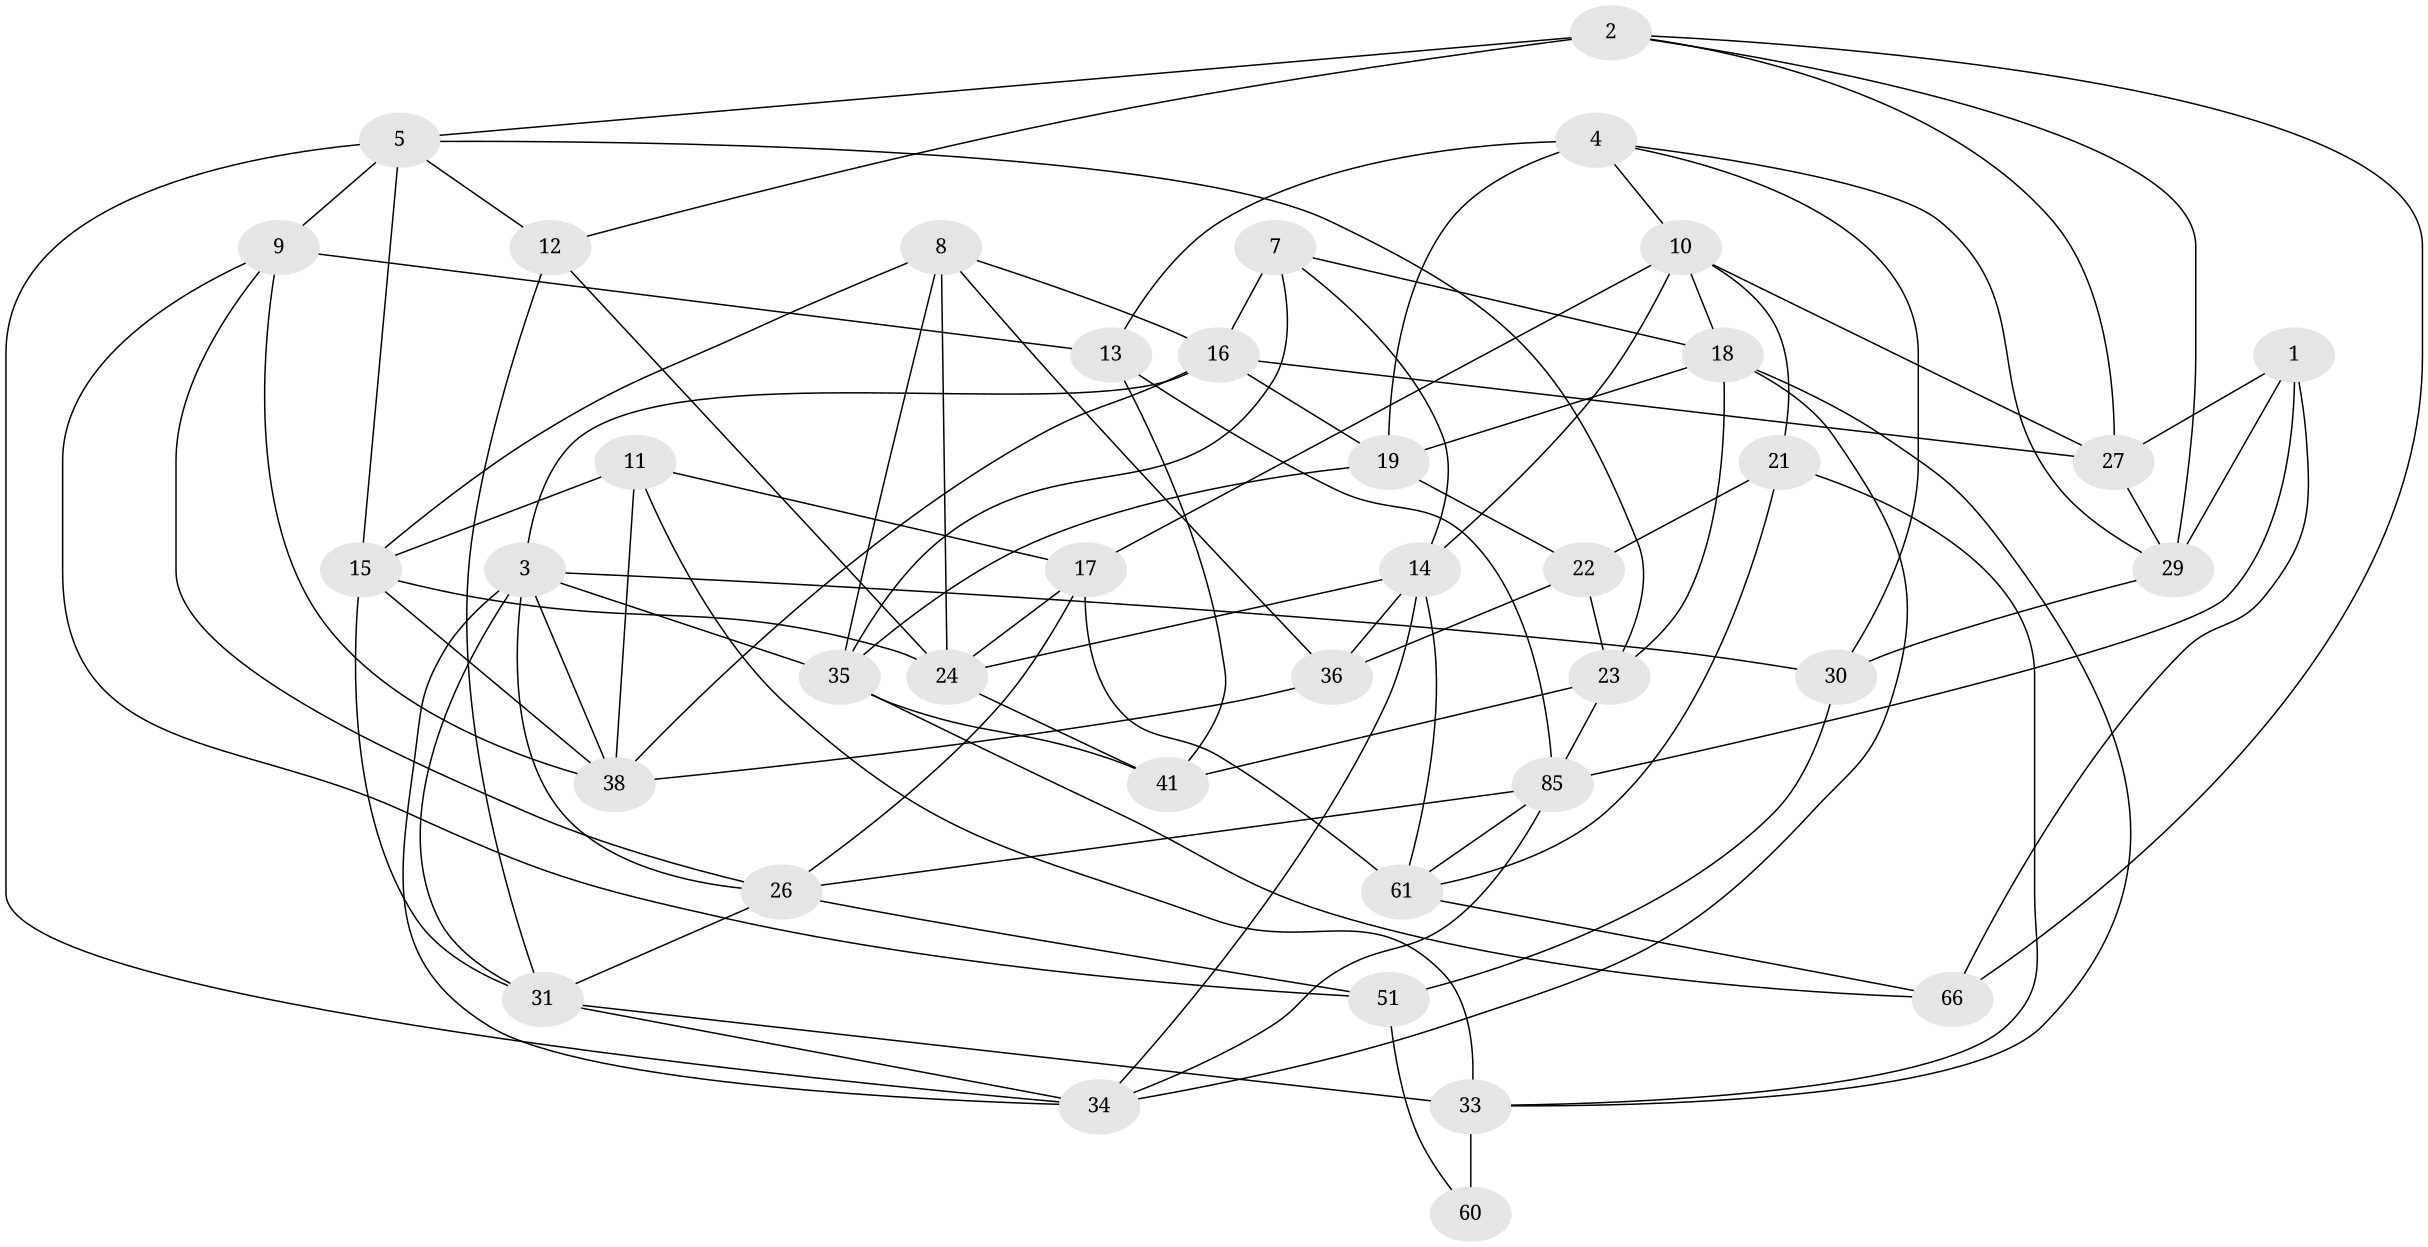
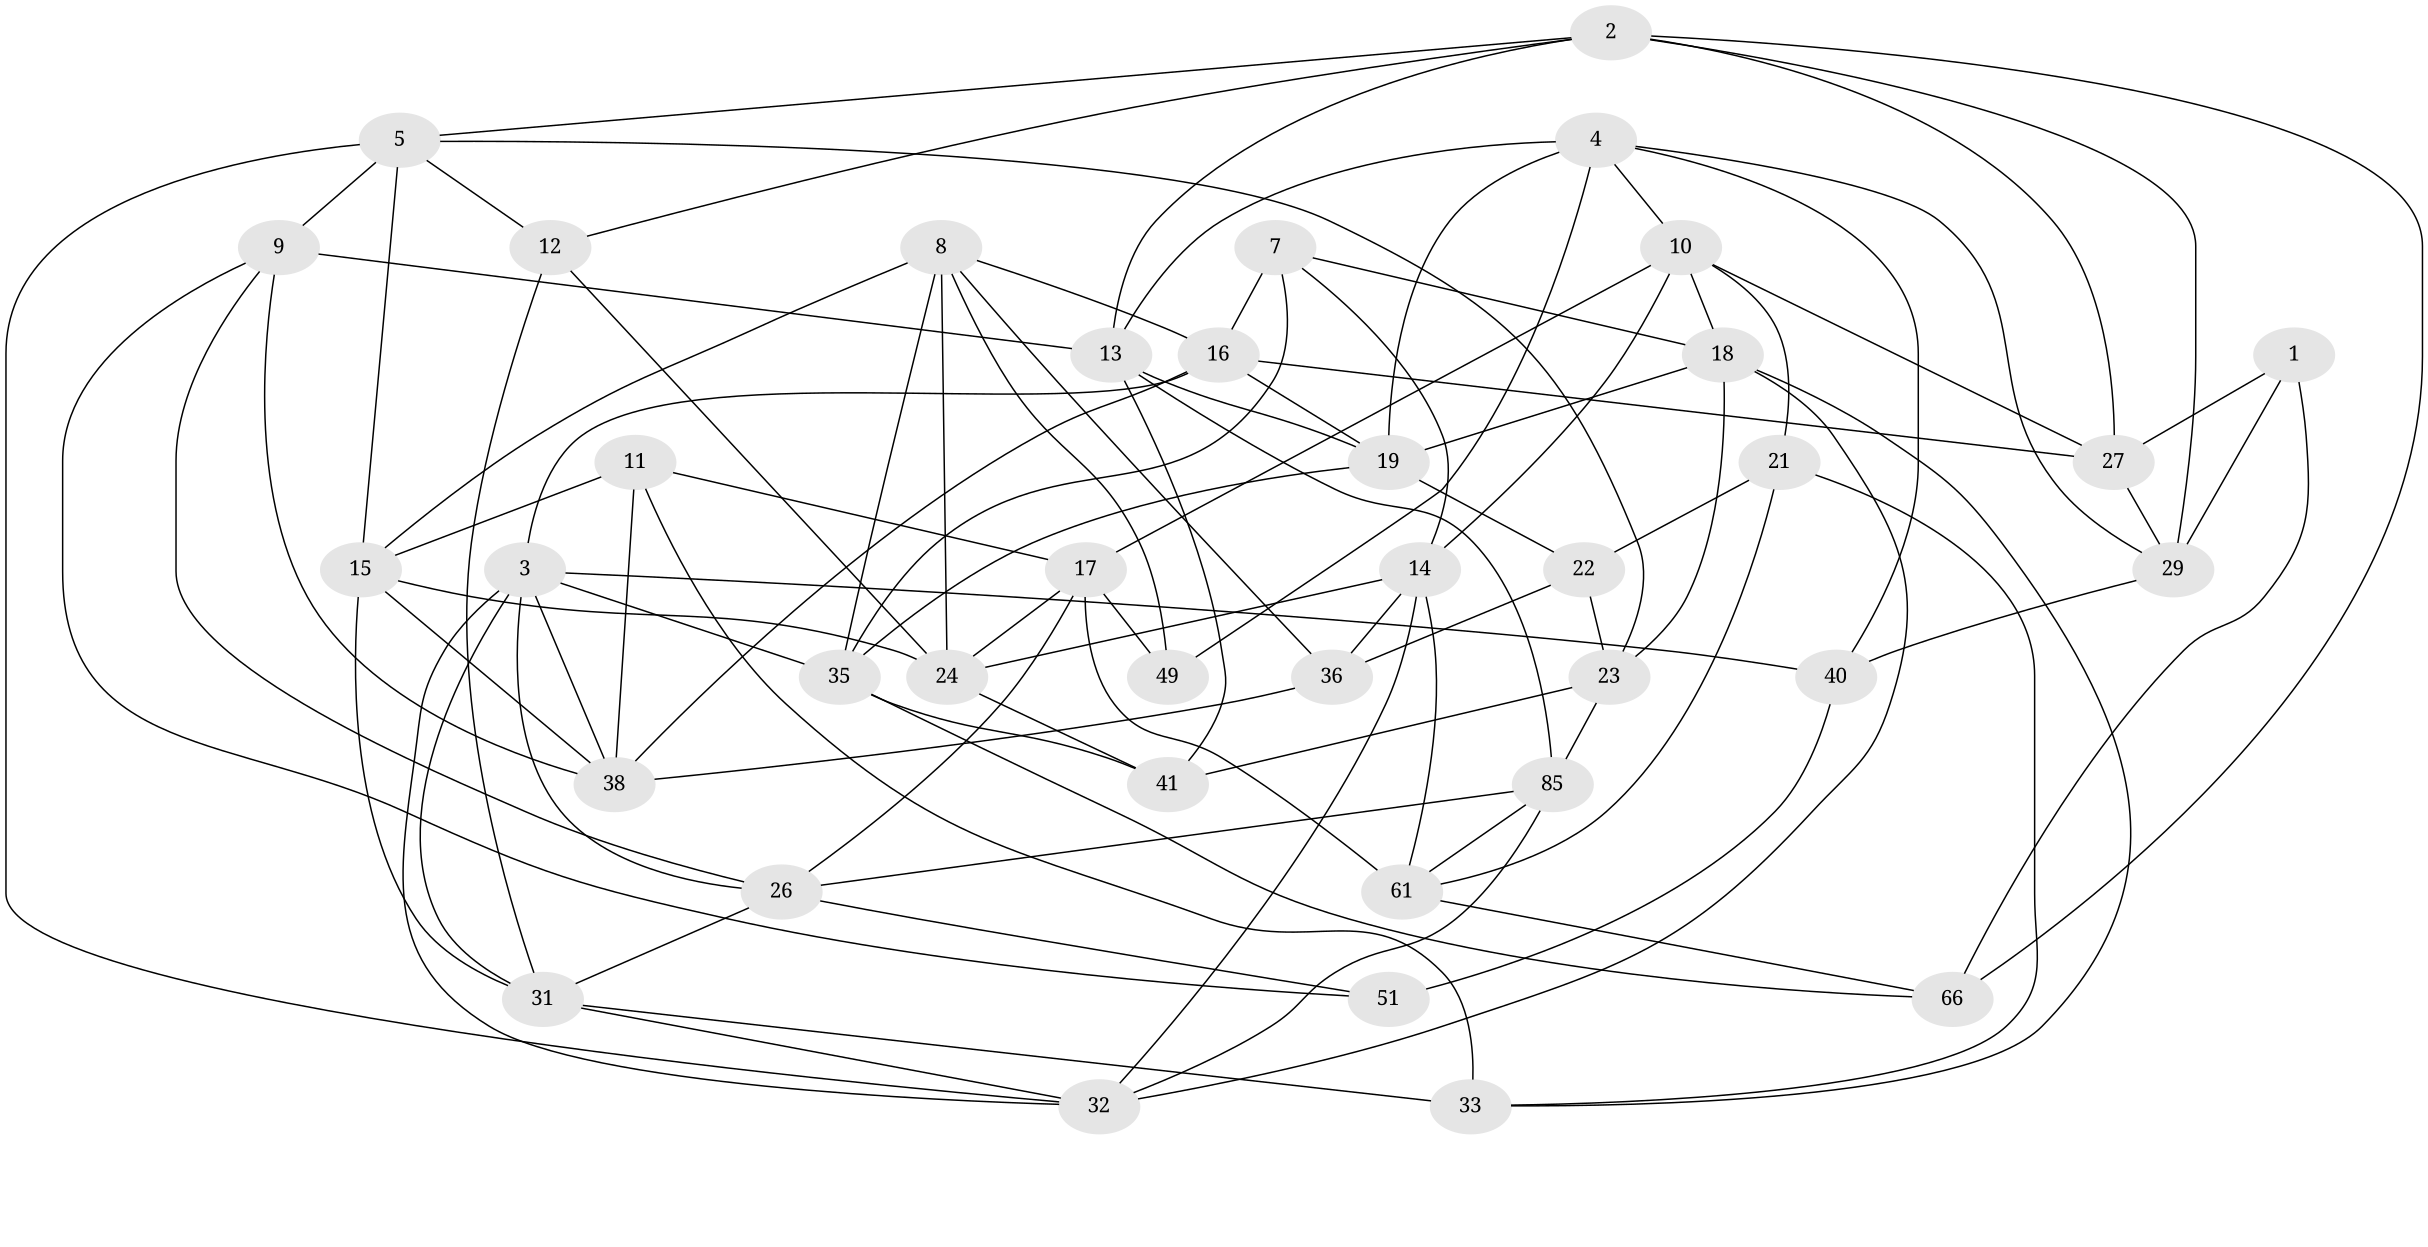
none -> (1296, 122)
none -> (1238, 407)
(2025, 671) -> none
none -> (1168, 677)
(1836, 677) -> (1836, 677)
(1099, 1107) -> (1099, 1107)
(1471, 1214) -> none
